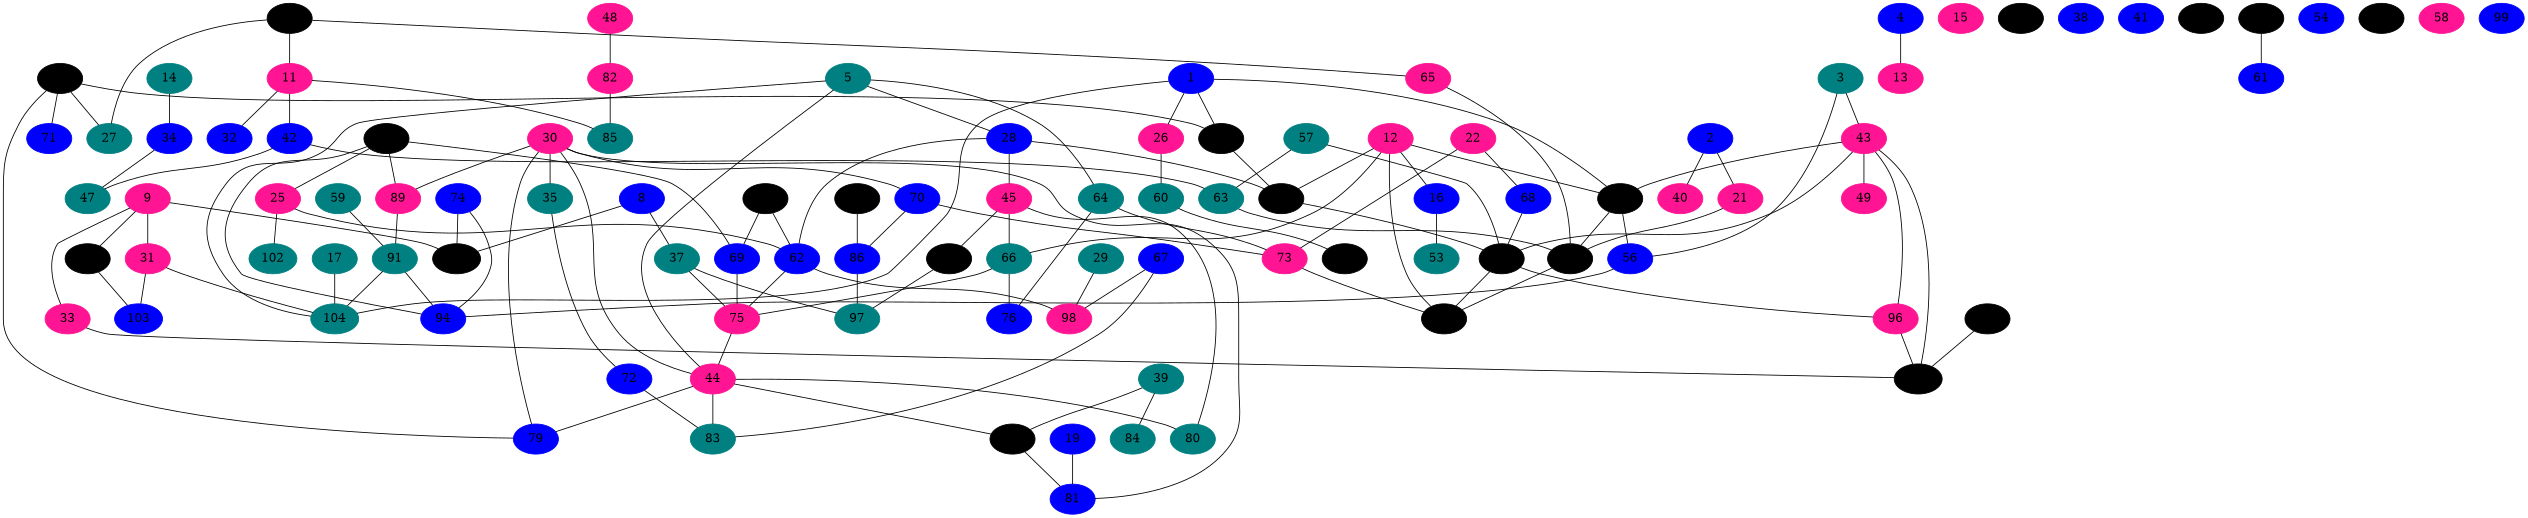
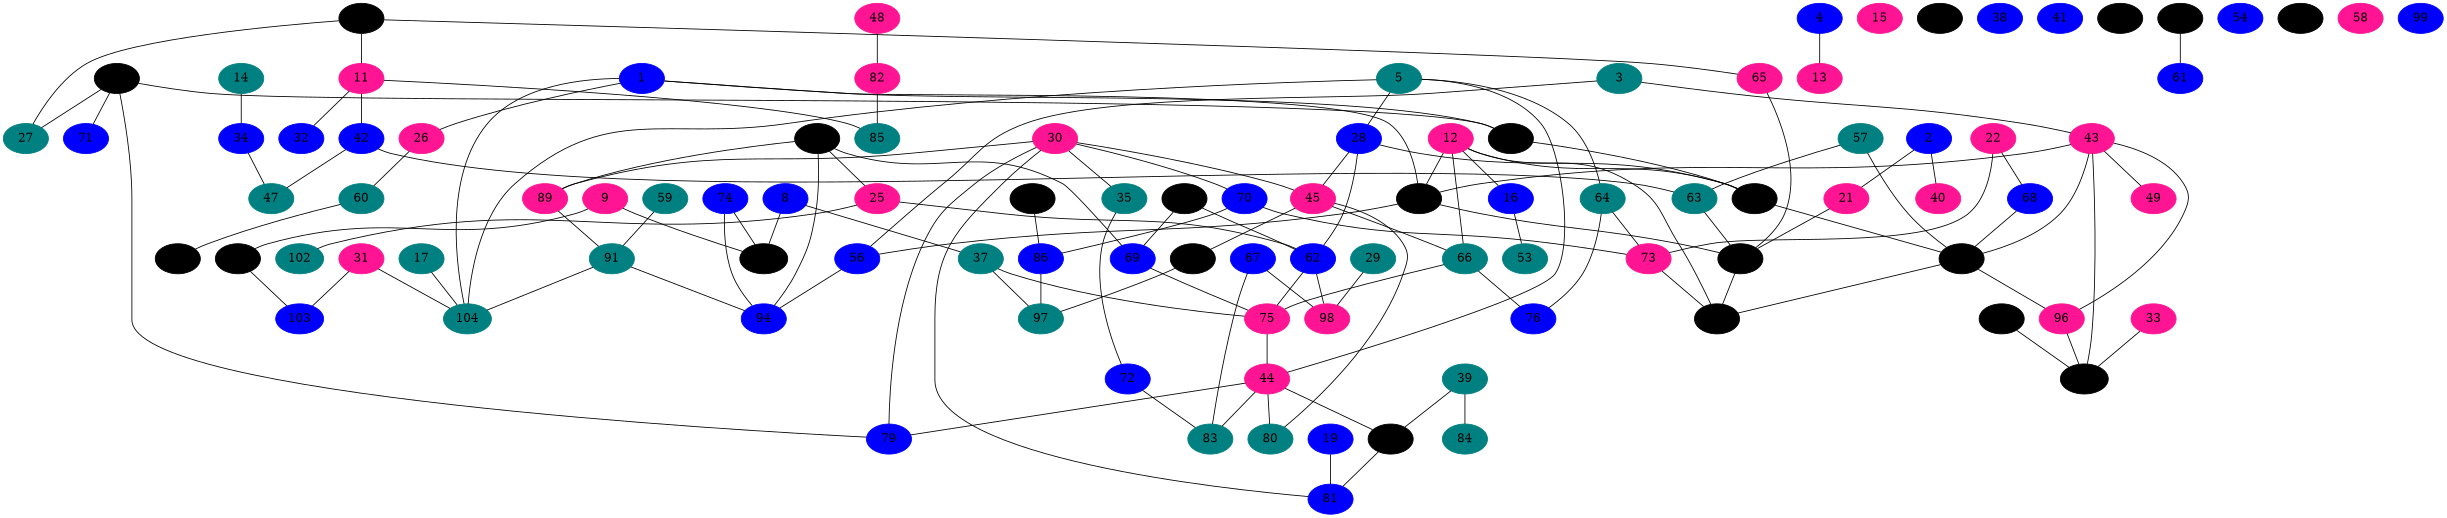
(148, 229) -> none
(65, 239) -> none
(596, 284) -> (1186, 162)
